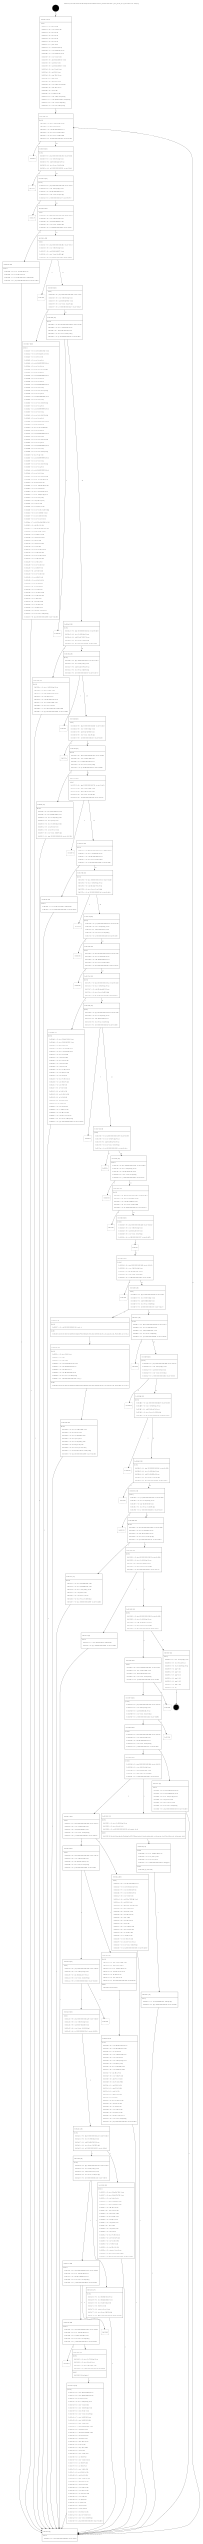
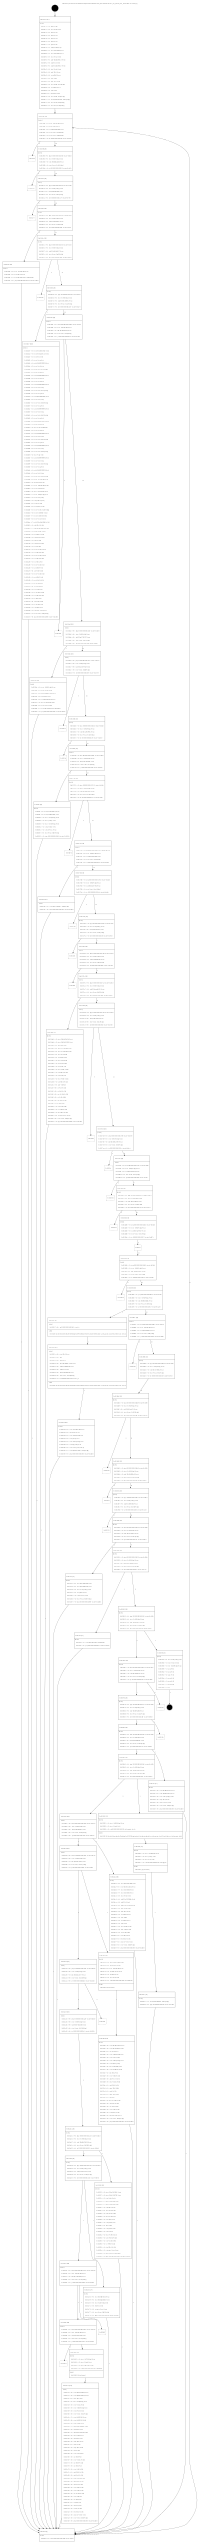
(129, 1406) -> none
